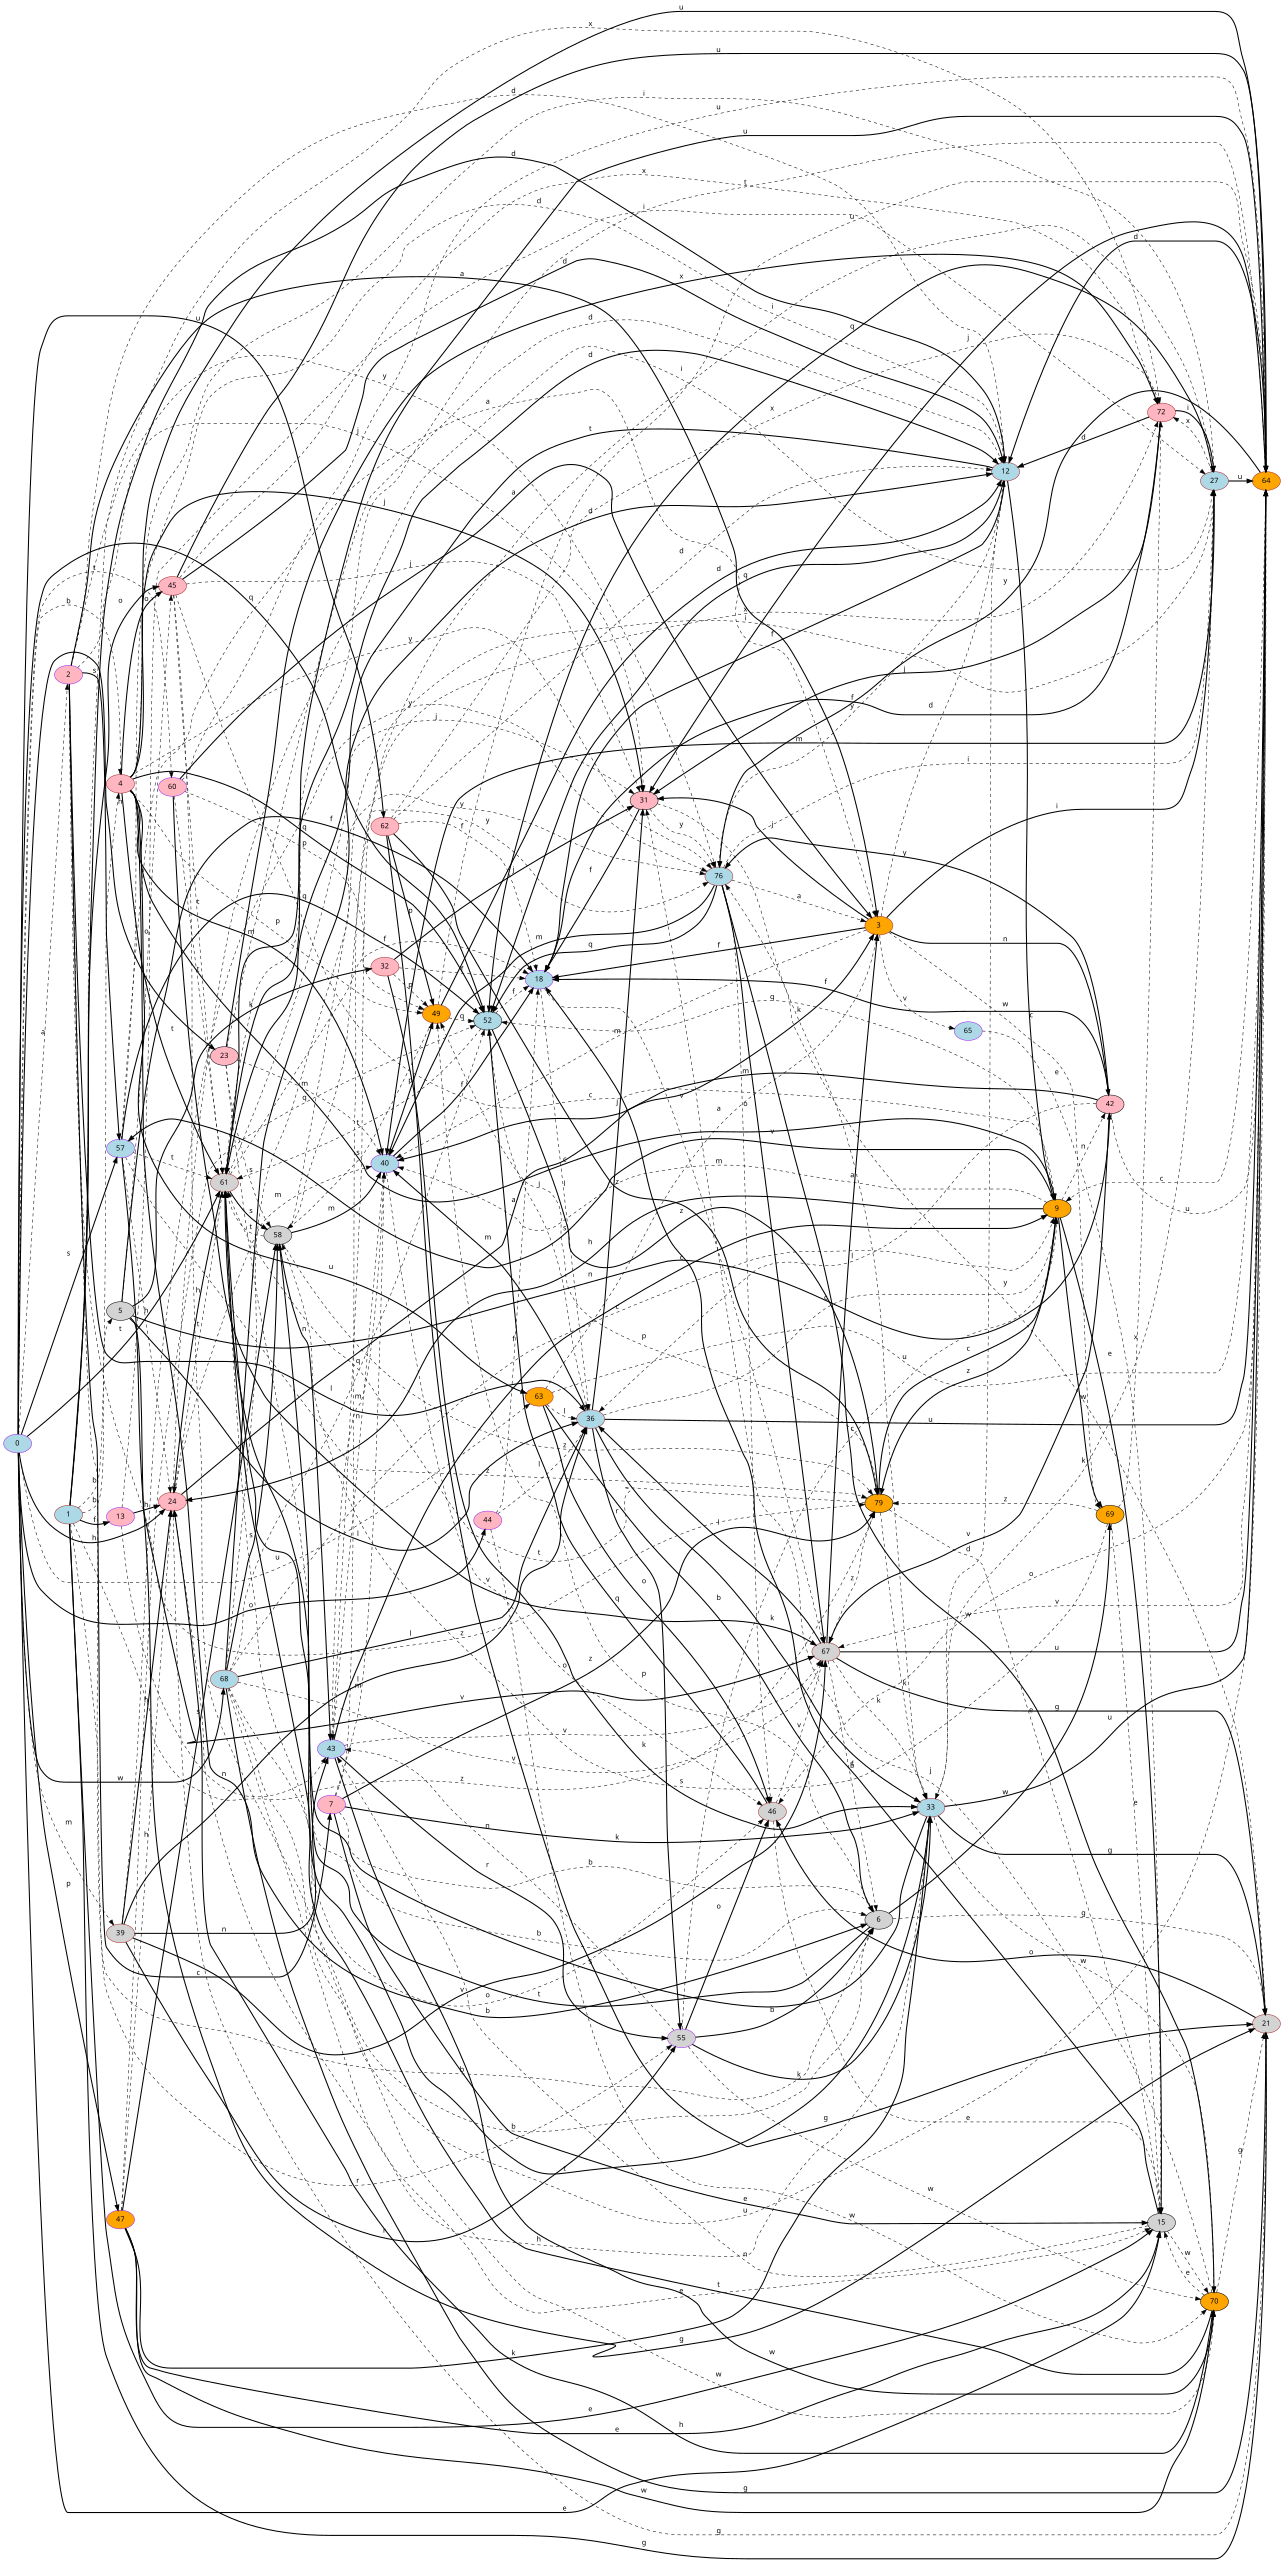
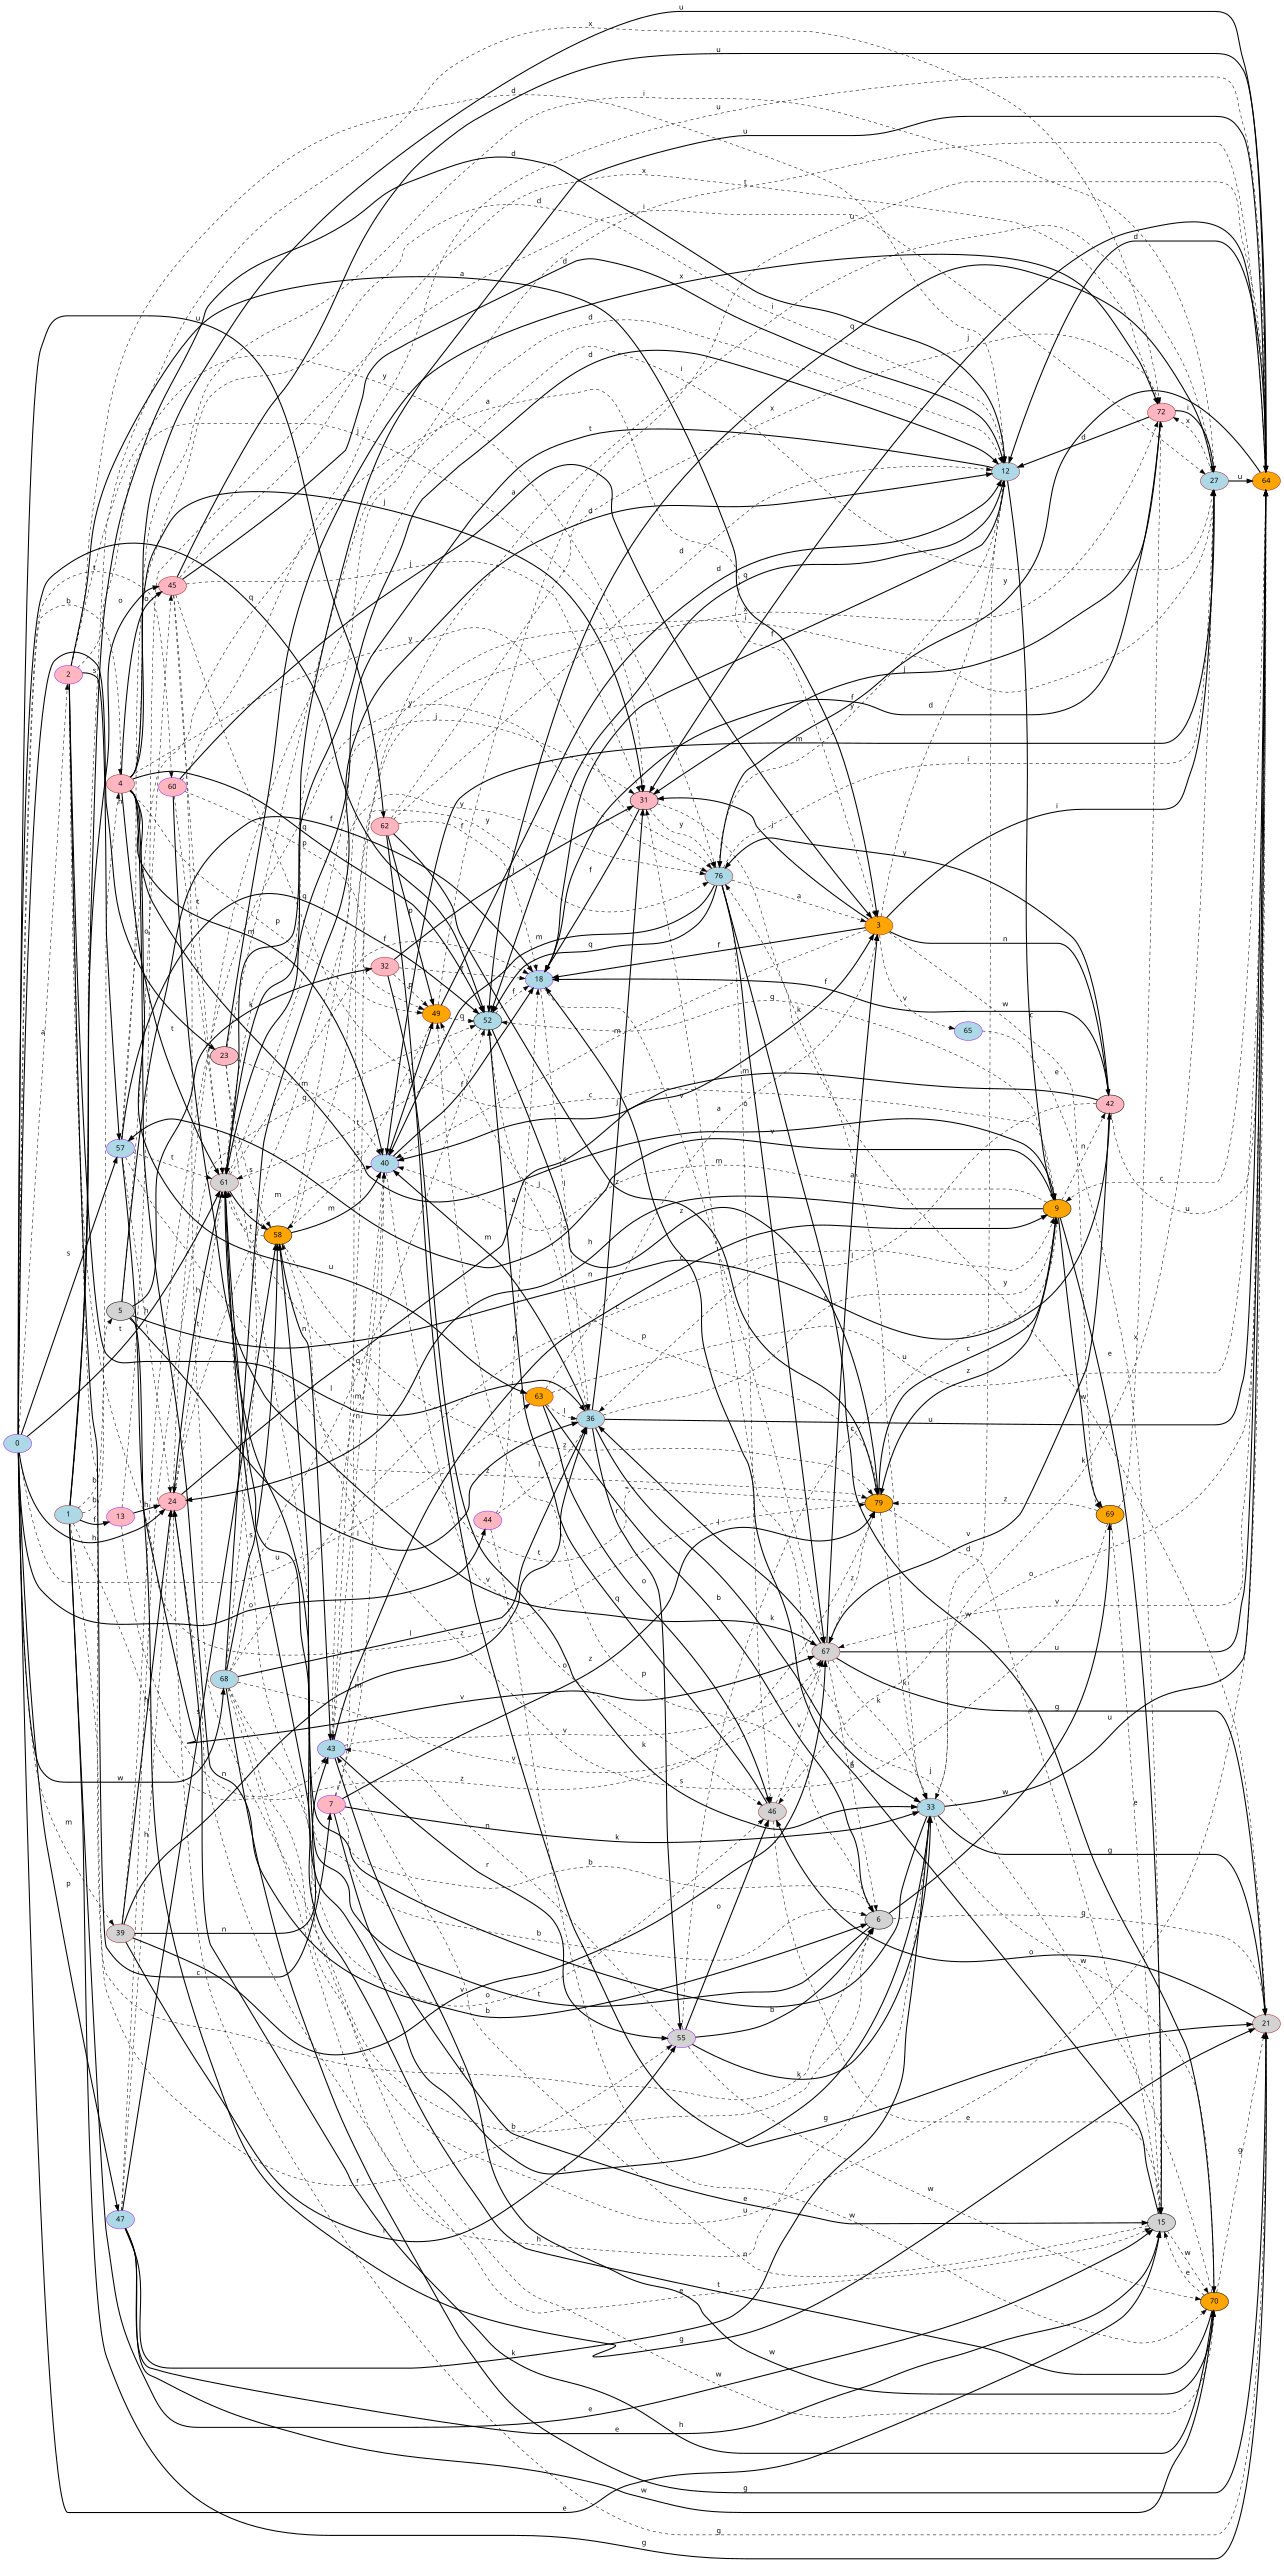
(278, 1235) -> (278, 1235)
(121, 2220) -> (121, 2220)
